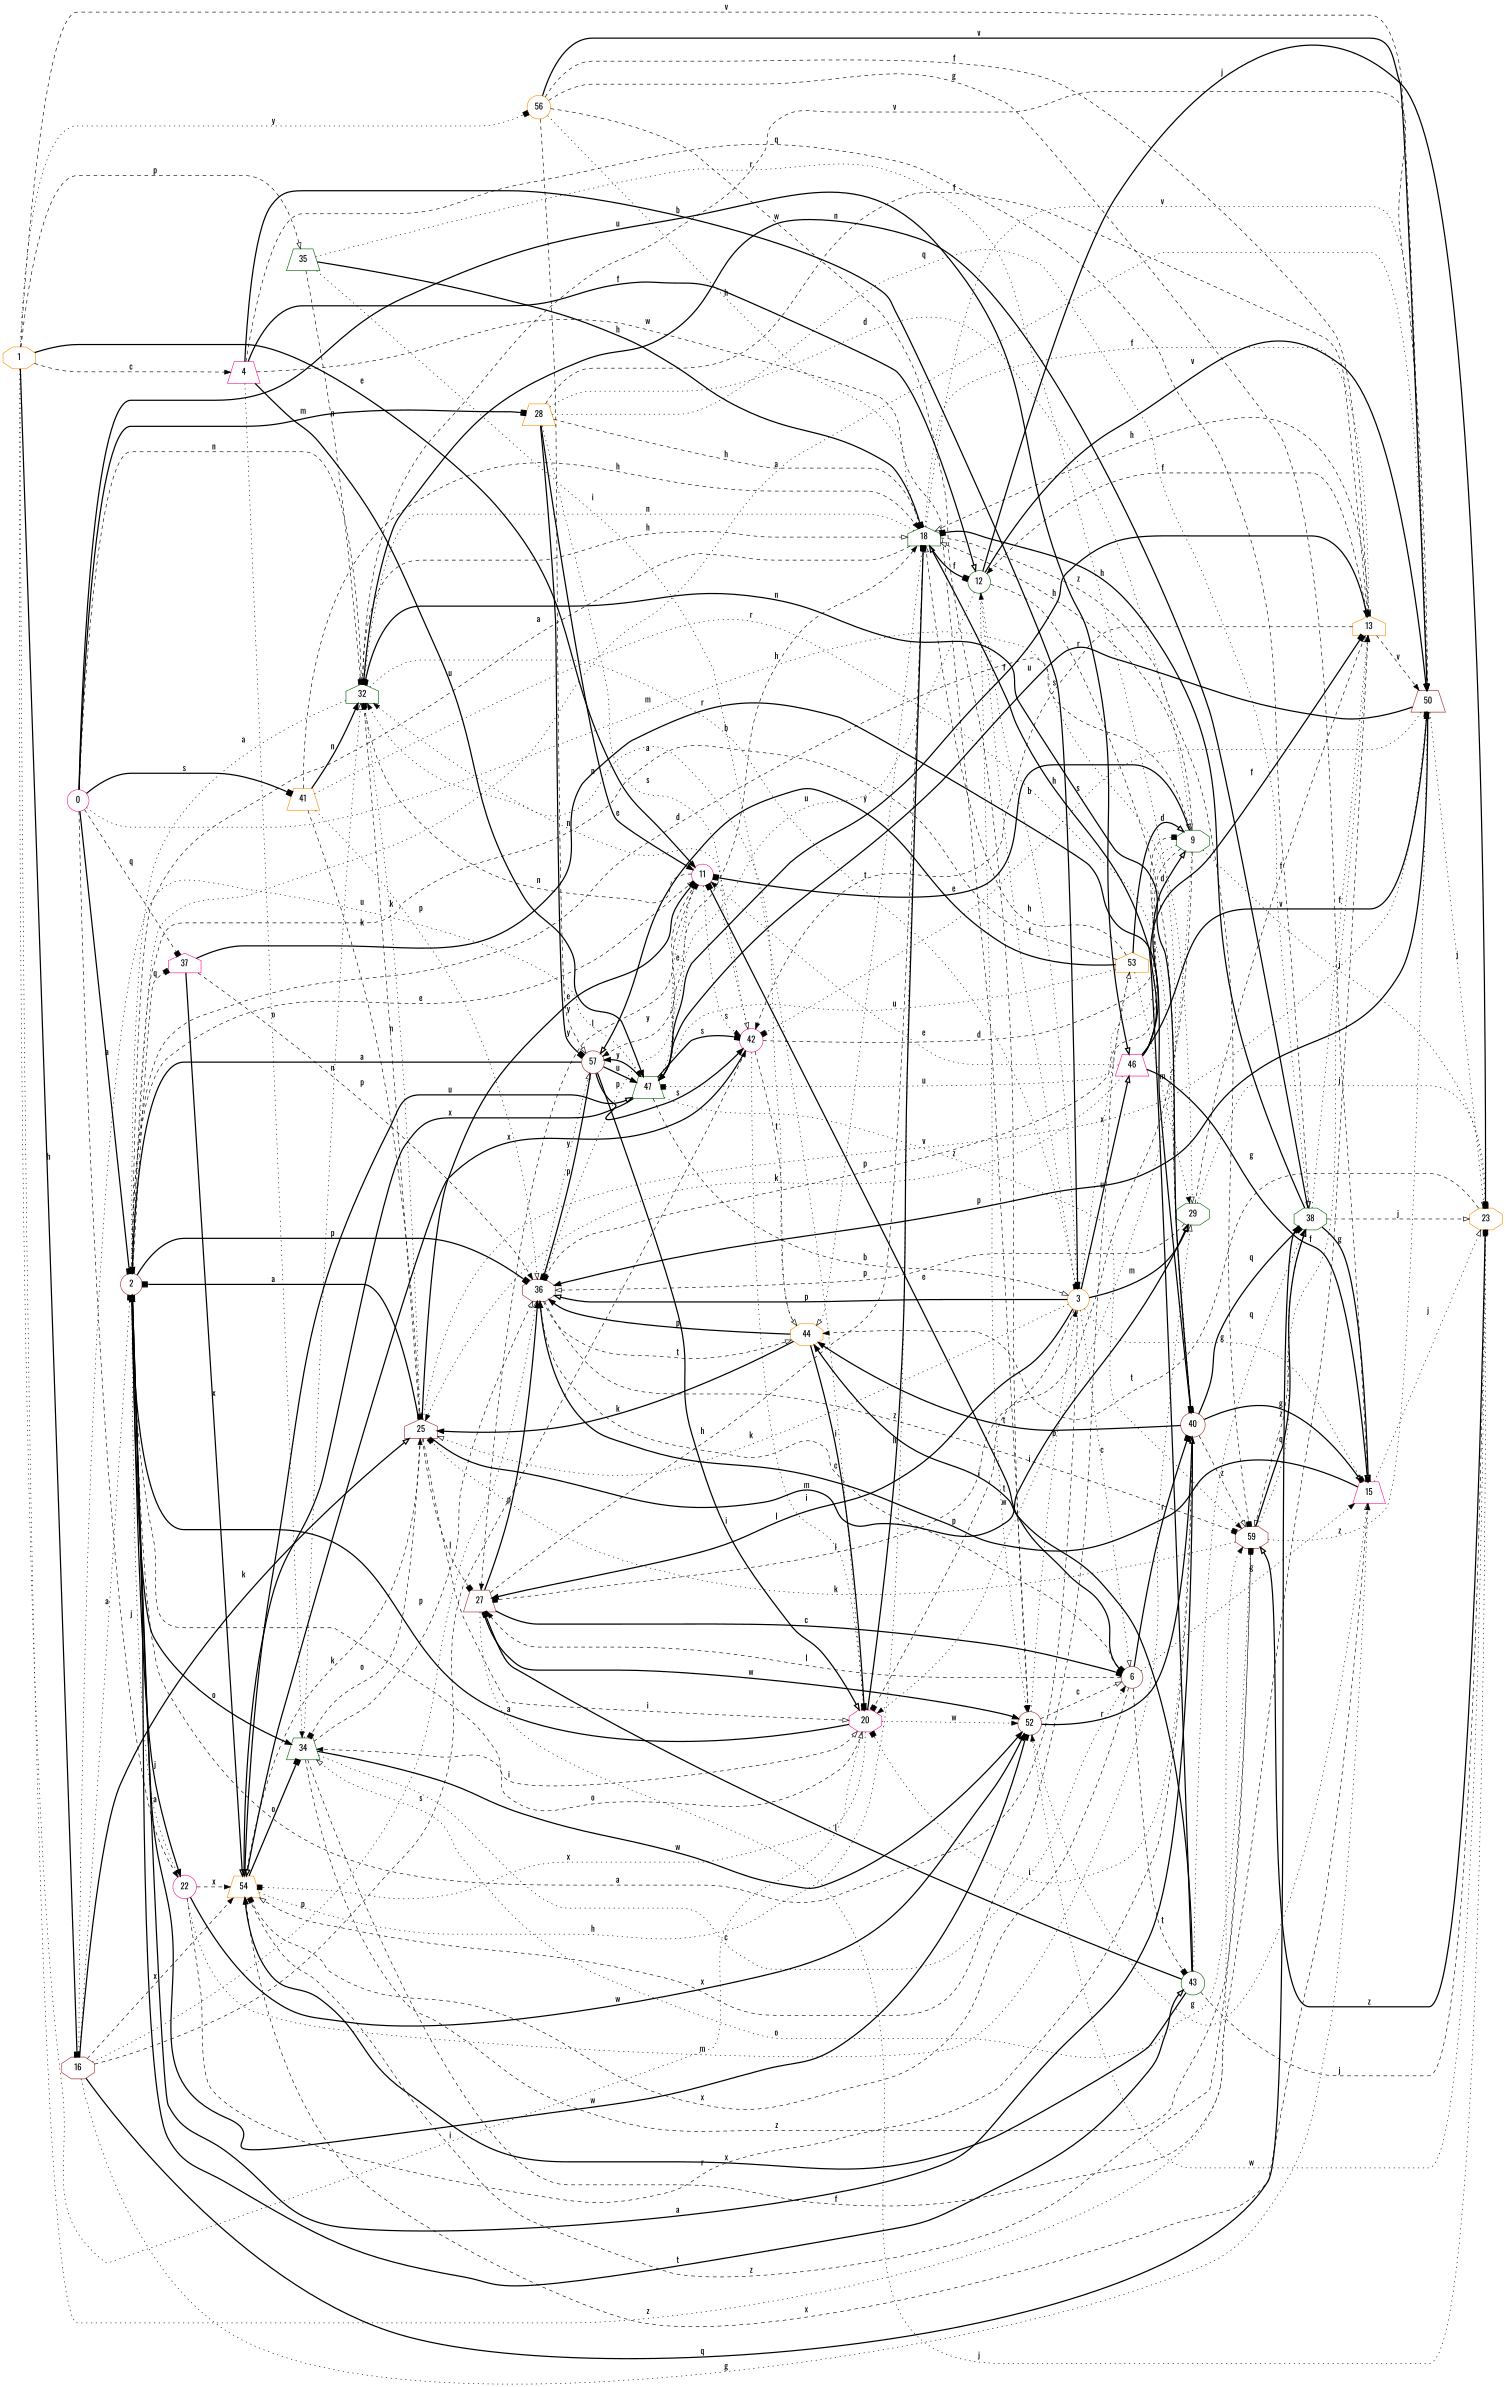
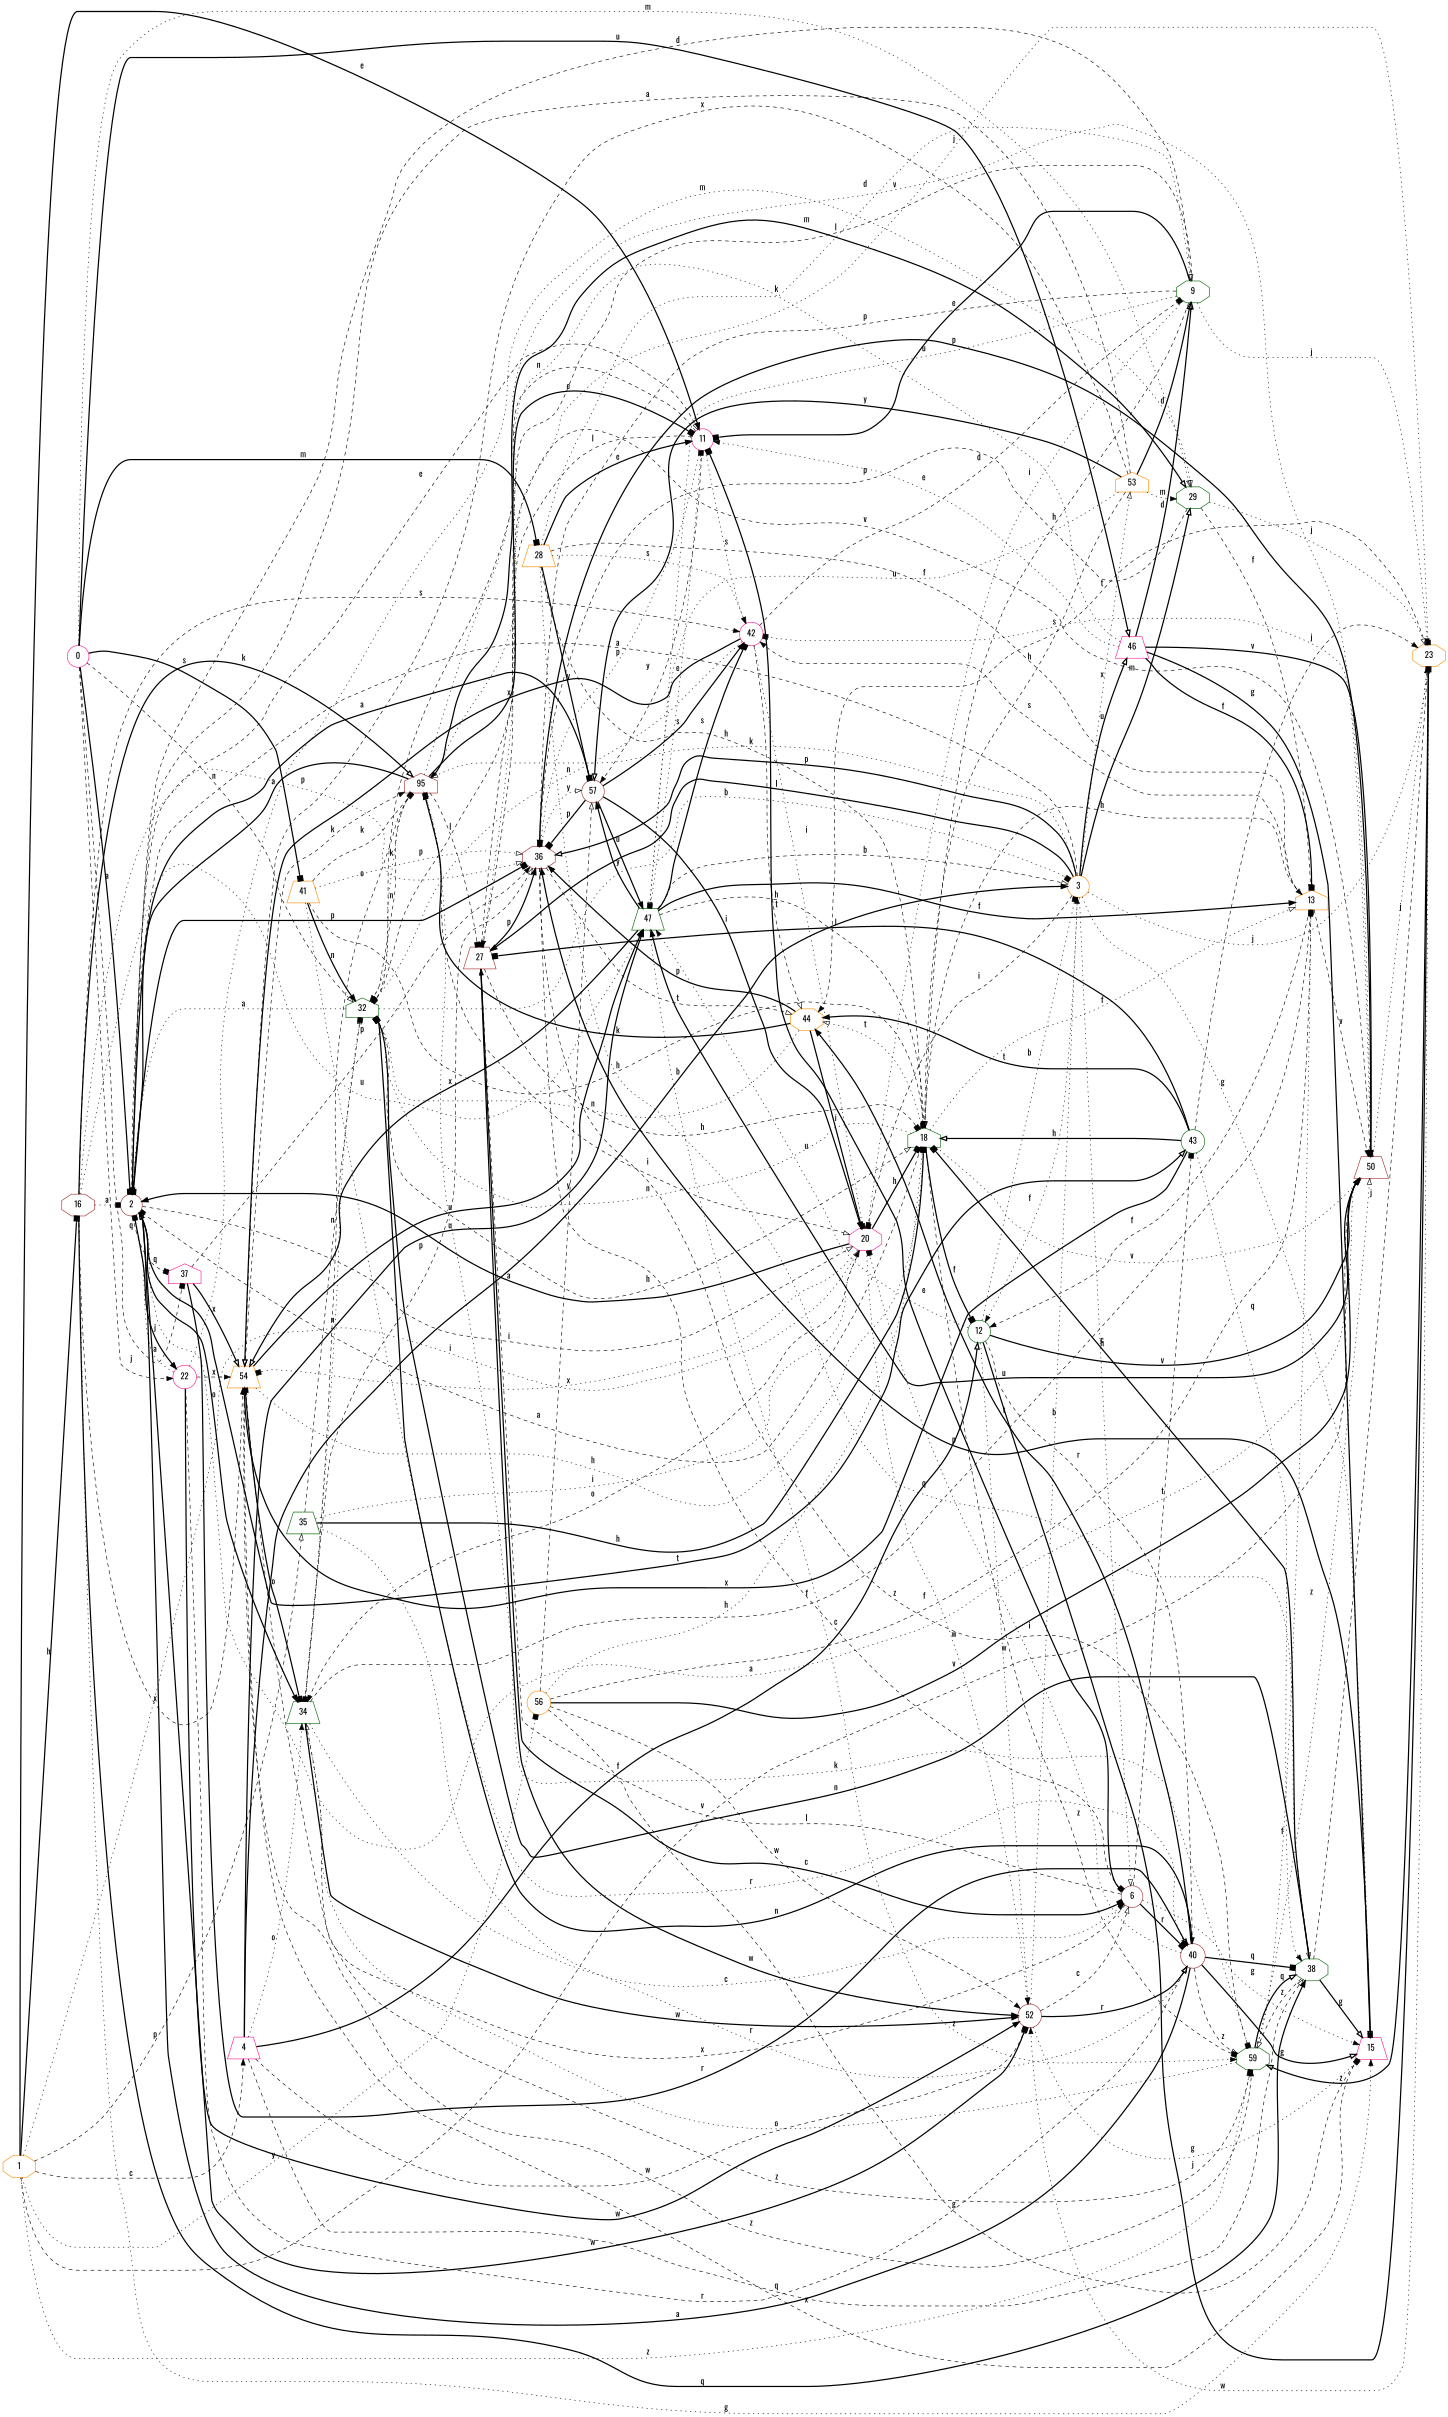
(1340, 925) -> none
(1426, 1359) -> (1322, 921)
(421, 1430) -> (421, 784)
(1252, 1538) -> (1253, 2059)
